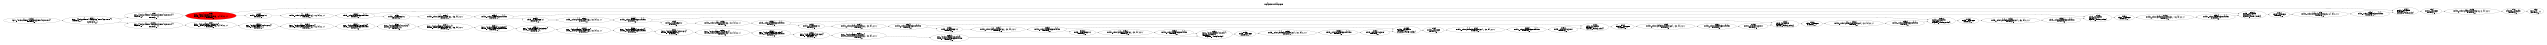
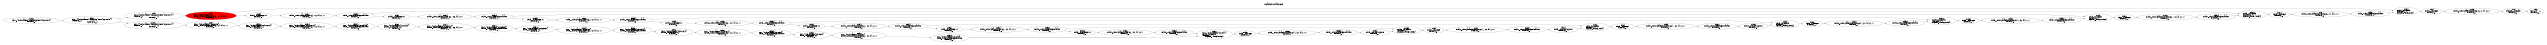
(1623, 27) -> (1623, 27)
(1564, 30) -> (1564, 30)
